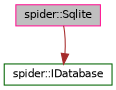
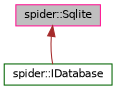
(65, 40) -> (51, 50)
